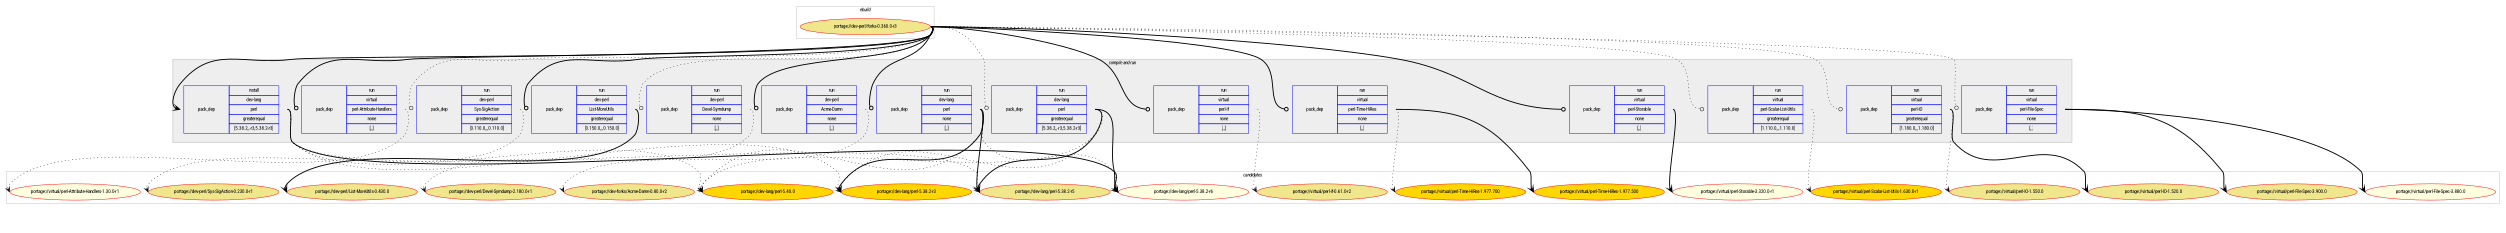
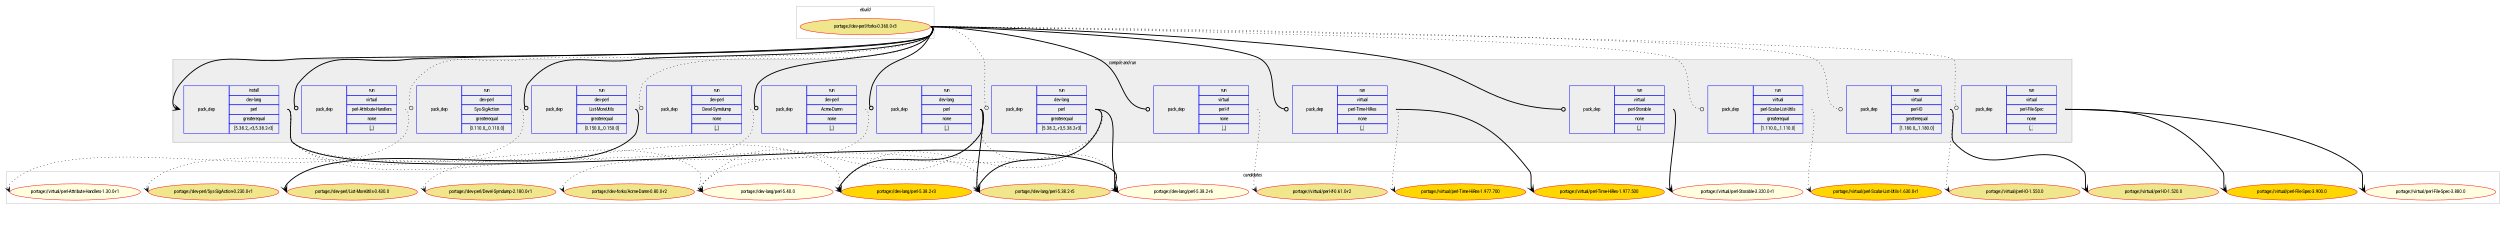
(768, 192) -> (768, 192)
(2292, 192) -> (2292, 192)
